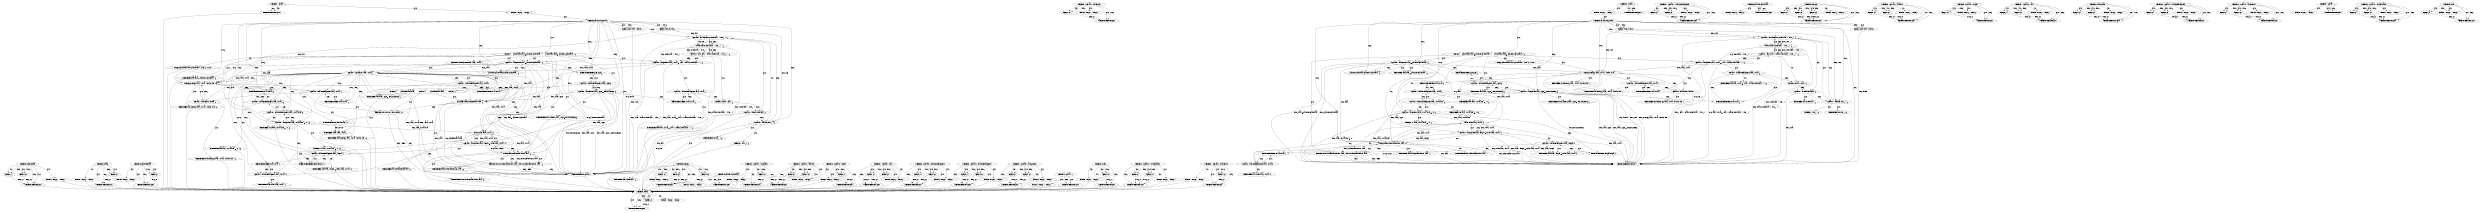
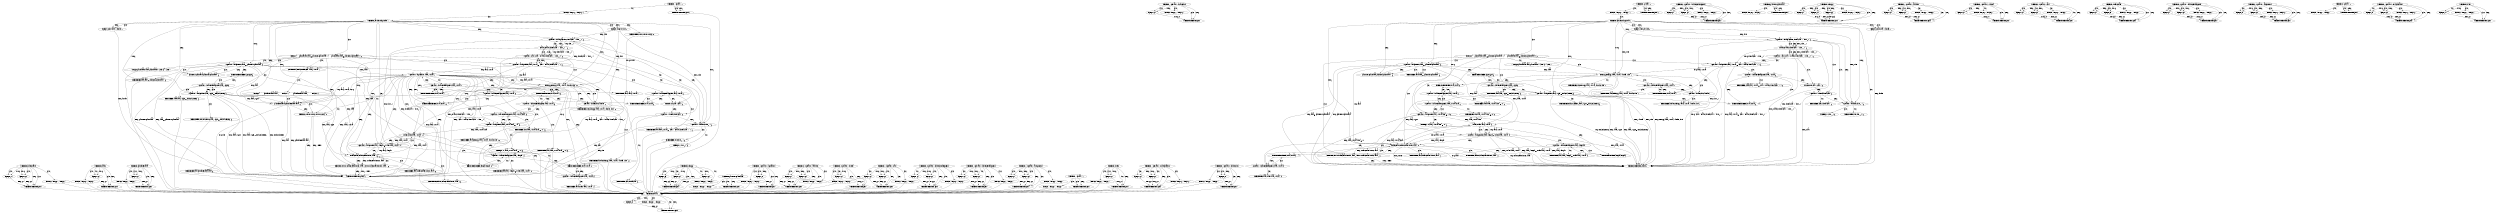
(413, 68) -> none
(362, 118) -> none
(436, 133) -> (222, 135)
